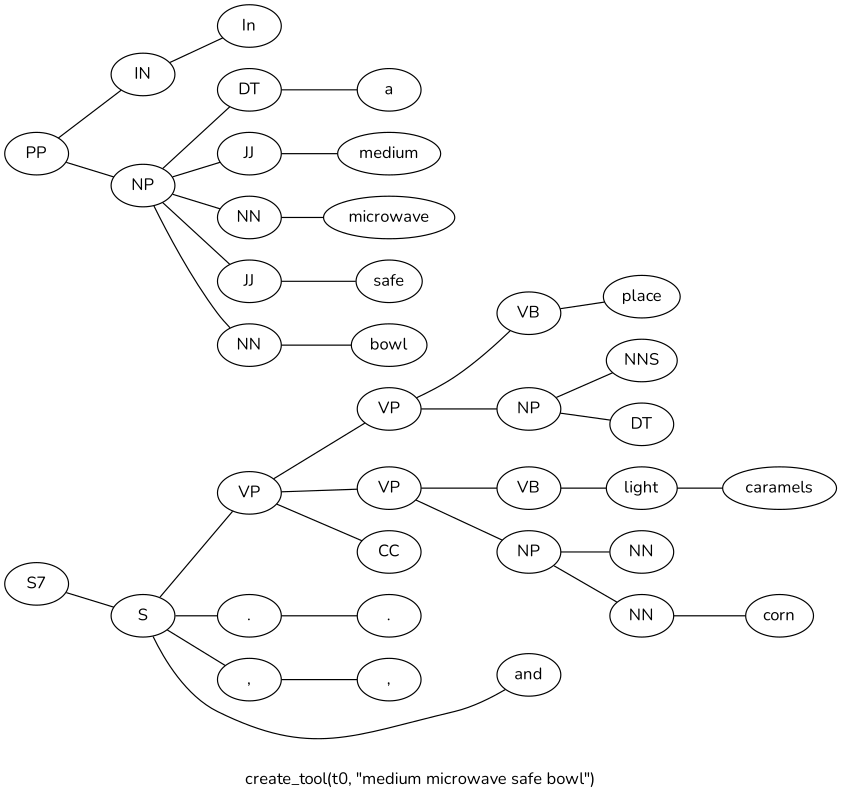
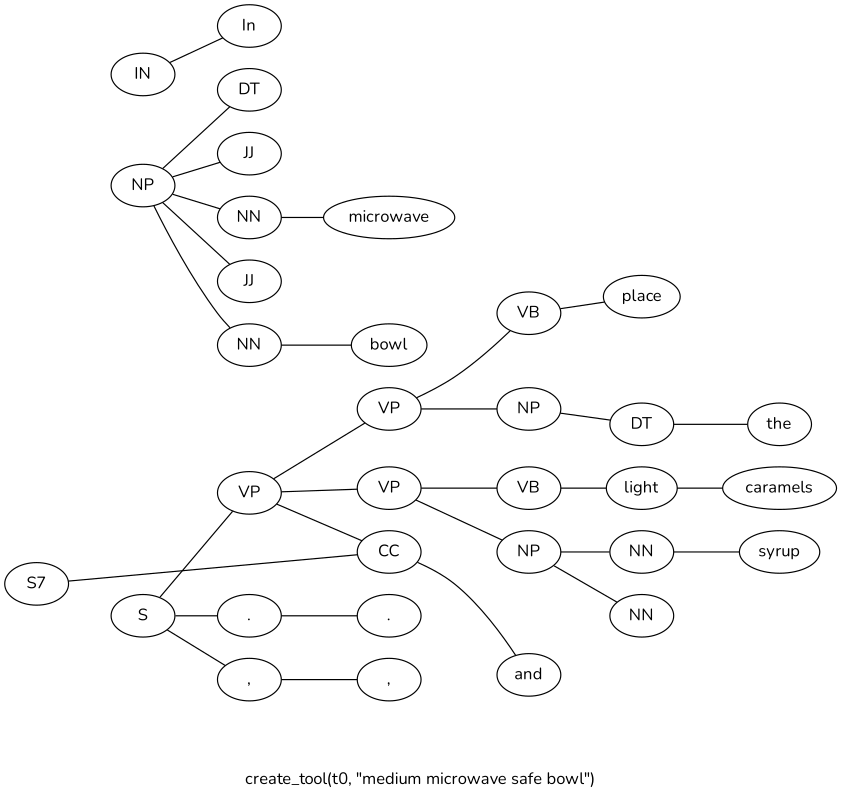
(389, 90) -> none
(37, 154) -> none
(389, 154) -> none
(389, 281) -> none
(642, 360) -> none
none -> (780, 424)
none -> (780, 552)
(90, 600) -> (213, 568)
(780, 616) -> none
(313, 738) -> (473, 601)
